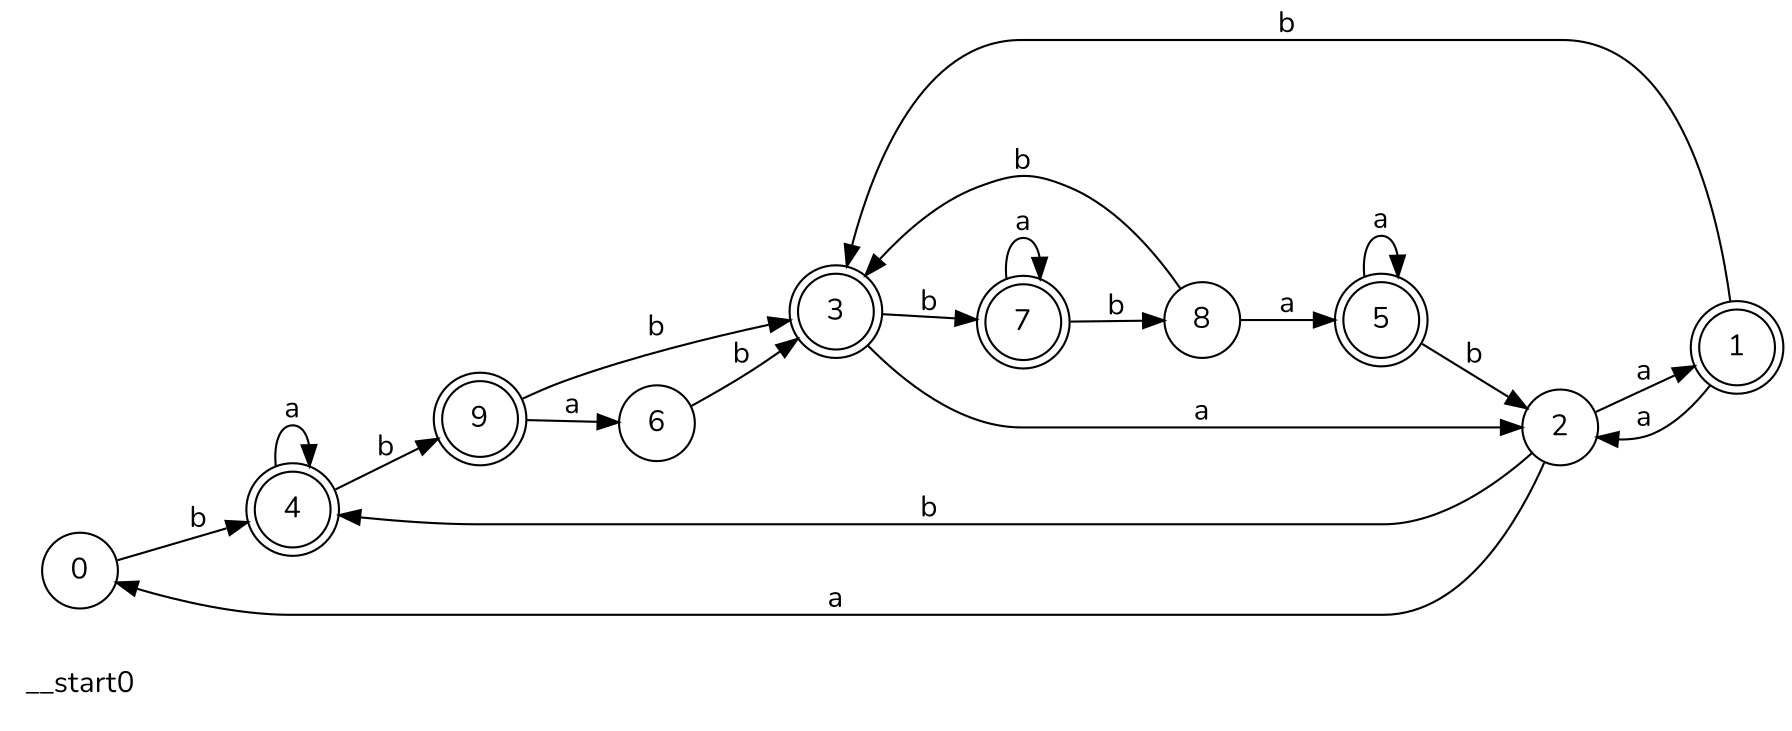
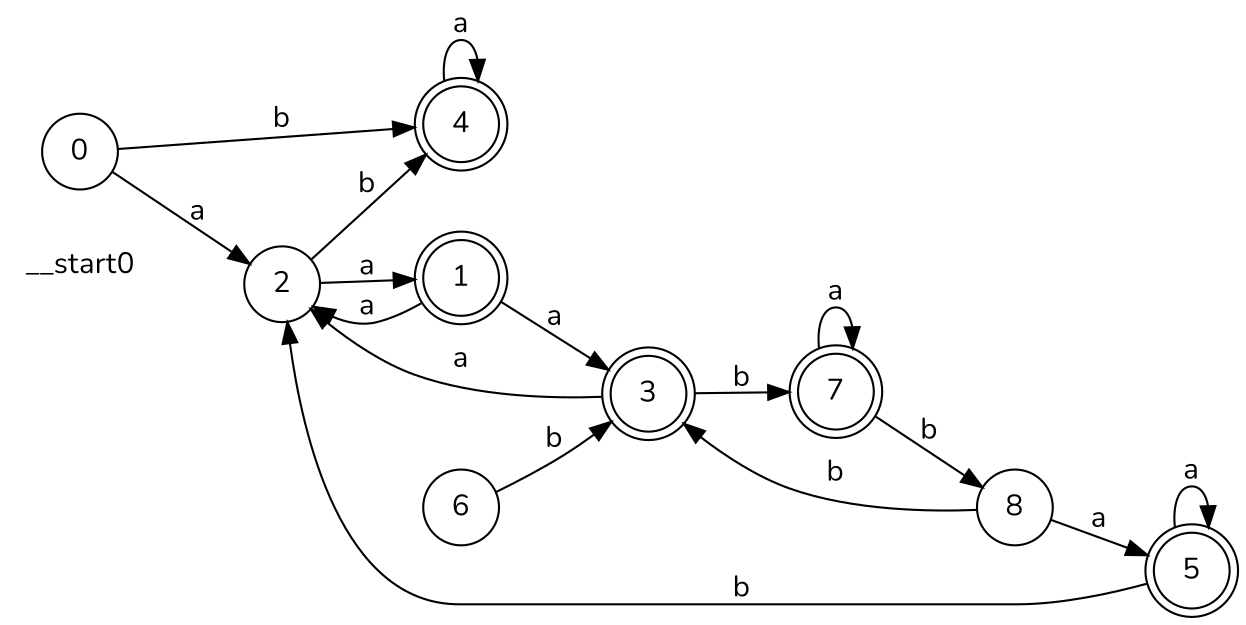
(1288, 24) -> (555, 317)
(480, 419) -> none
(875, 615) -> (172, 212)
